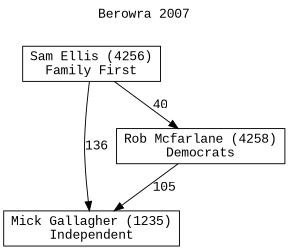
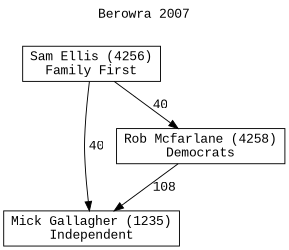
(97, 146) -> (97, 146)
(164, 187) -> (164, 187)
